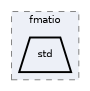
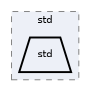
(45, 21) -> (45, 21)
